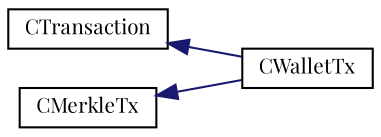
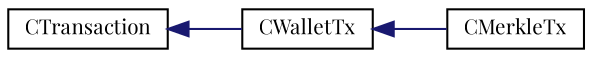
(210, 86) -> (420, 29)
